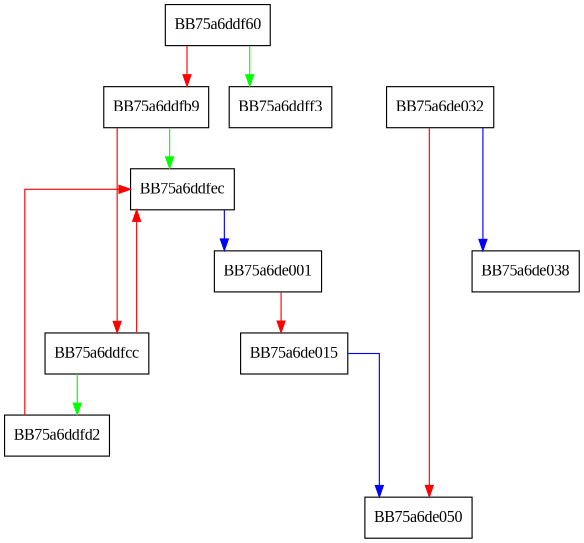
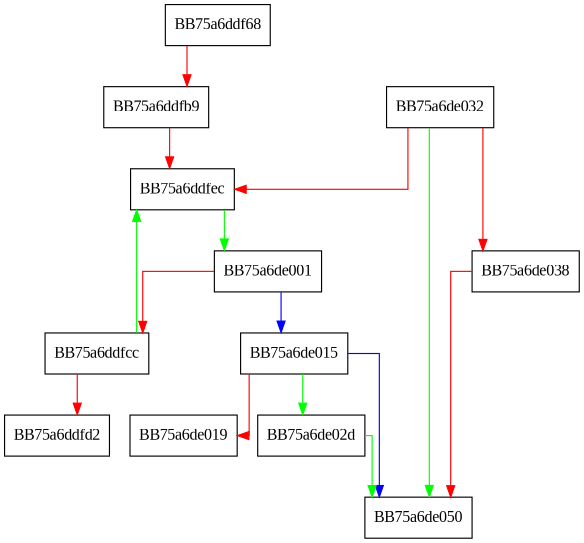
(218, 25) -> (218, 25)
(281, 107) -> none
(170, 142) -> (170, 142)
(483, 184) -> (483, 184)
(224, 224) -> (224, 224)
(117, 225) -> (153, 271)
(25, 255) -> (358, 189)
(137, 277) -> (137, 266)
(281, 307) -> (281, 307)
(429, 307) -> (429, 307)
none -> (451, 368)
(77, 389) -> (77, 389)
none -> (184, 436)
none -> (311, 436)
